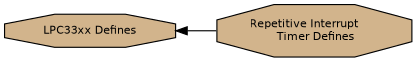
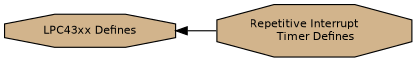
(90, 31) -> (90, 31)
